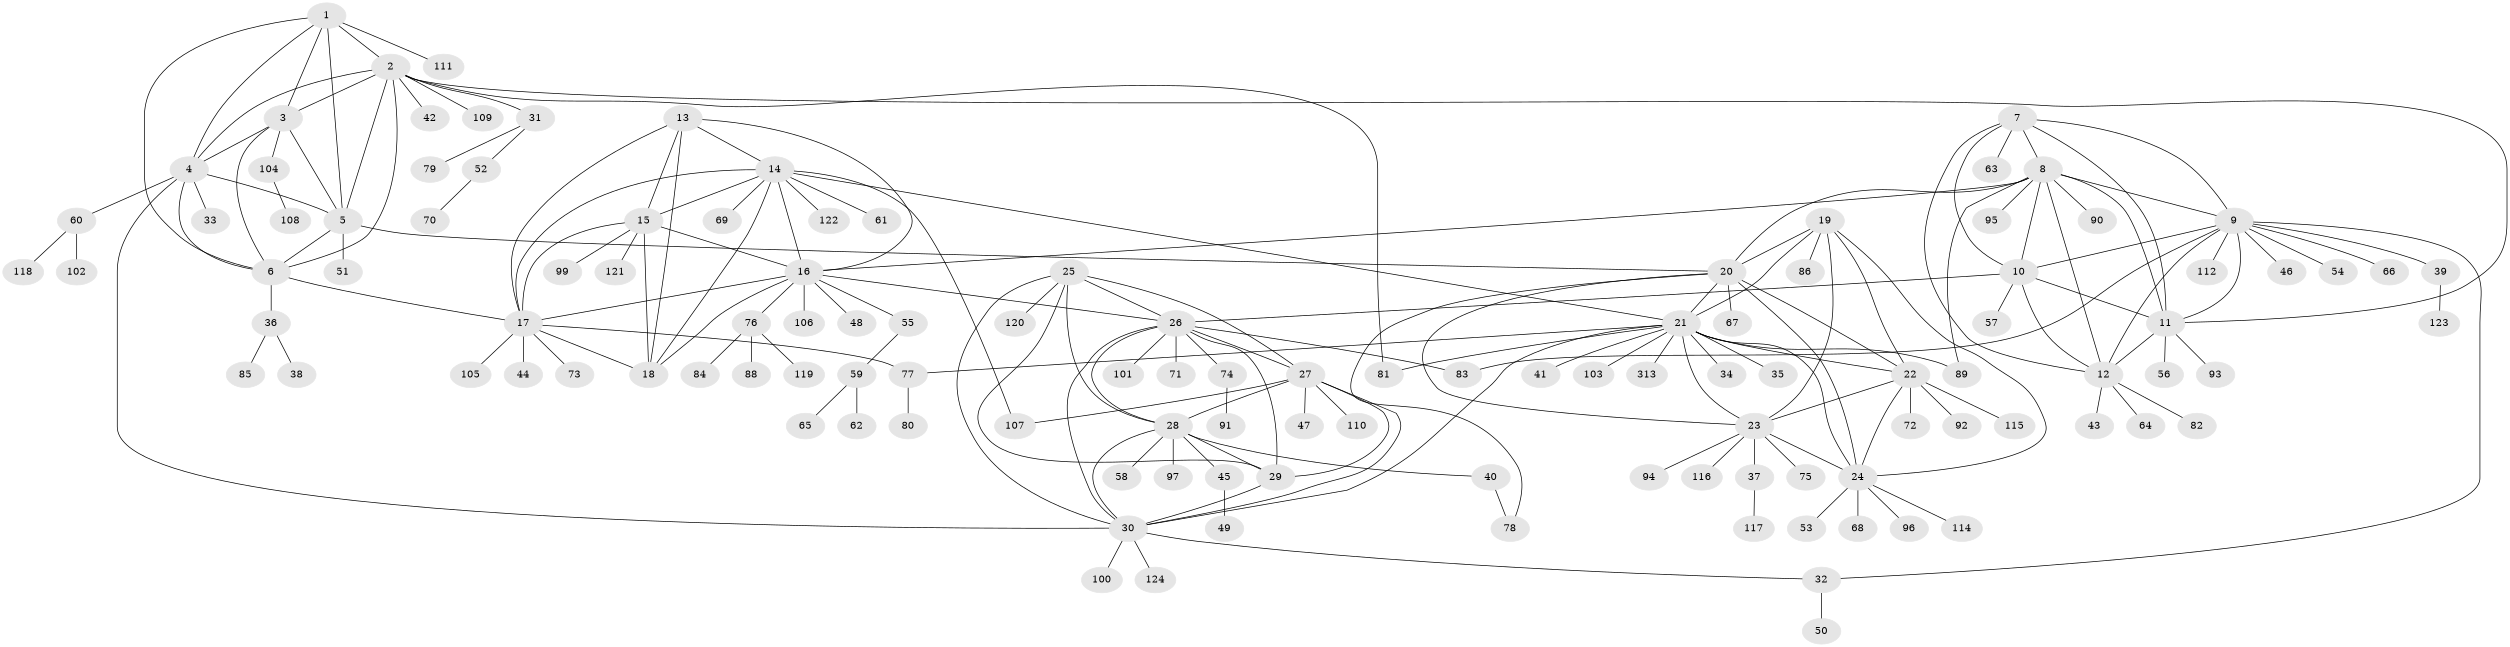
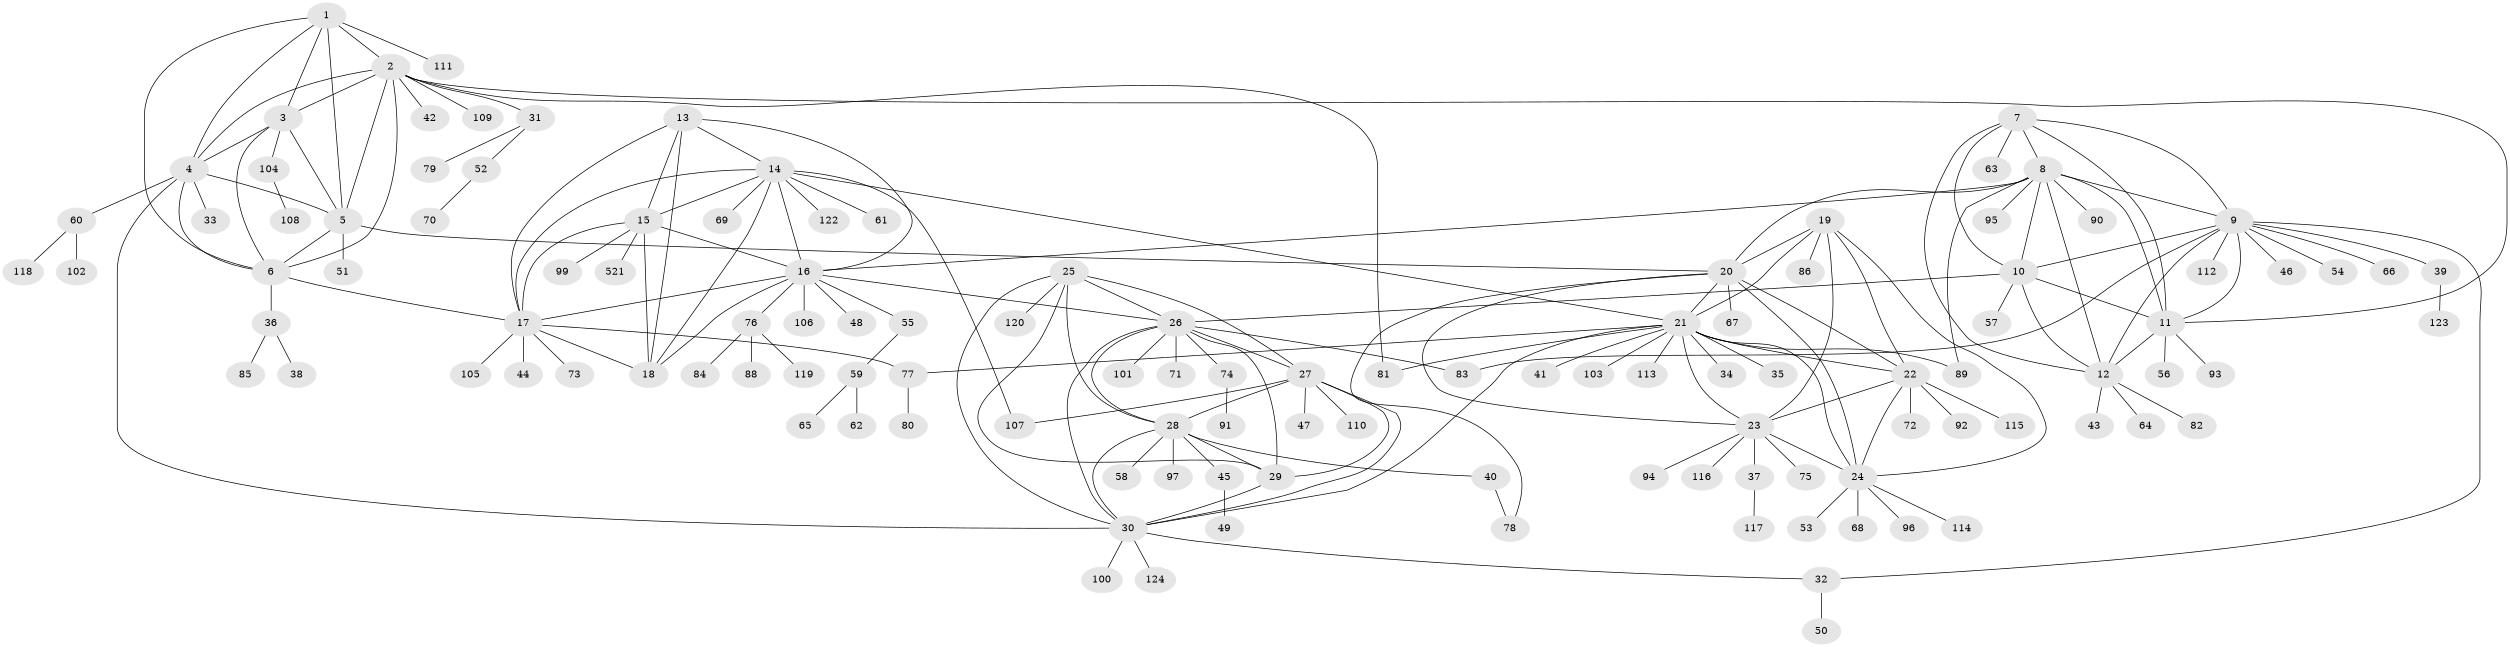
(615, 272) -> (615, 272)
(1647, 375) -> (1647, 375)
